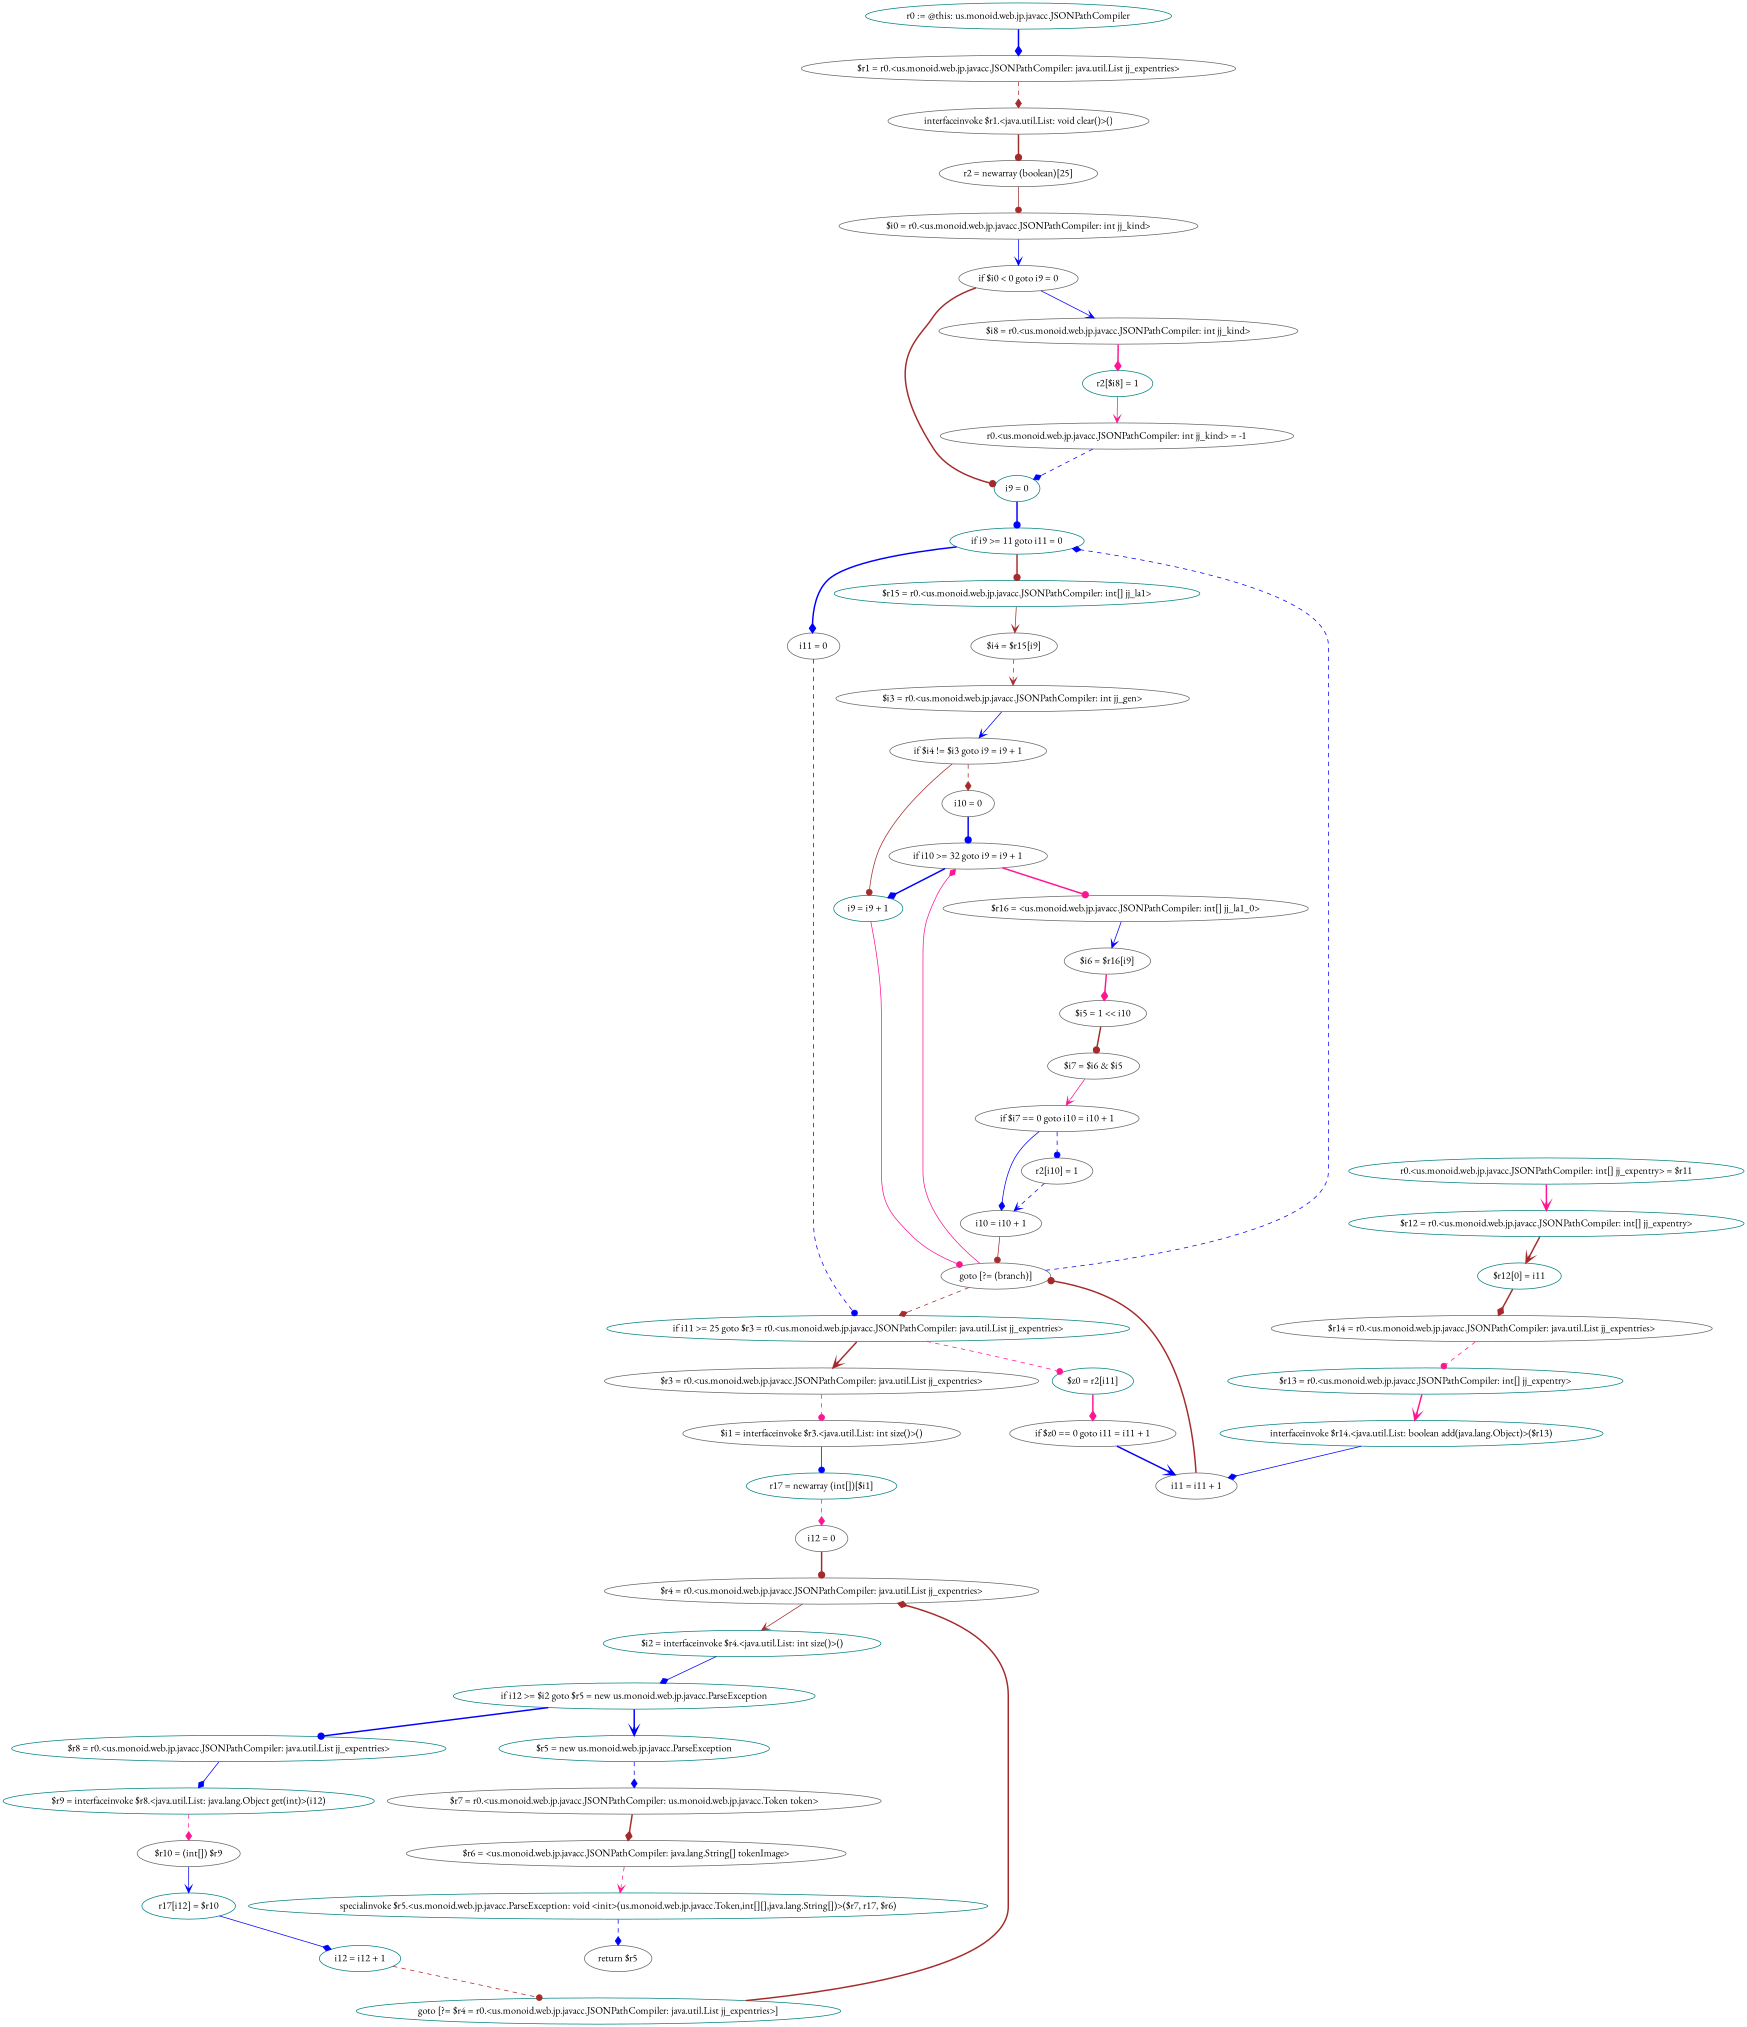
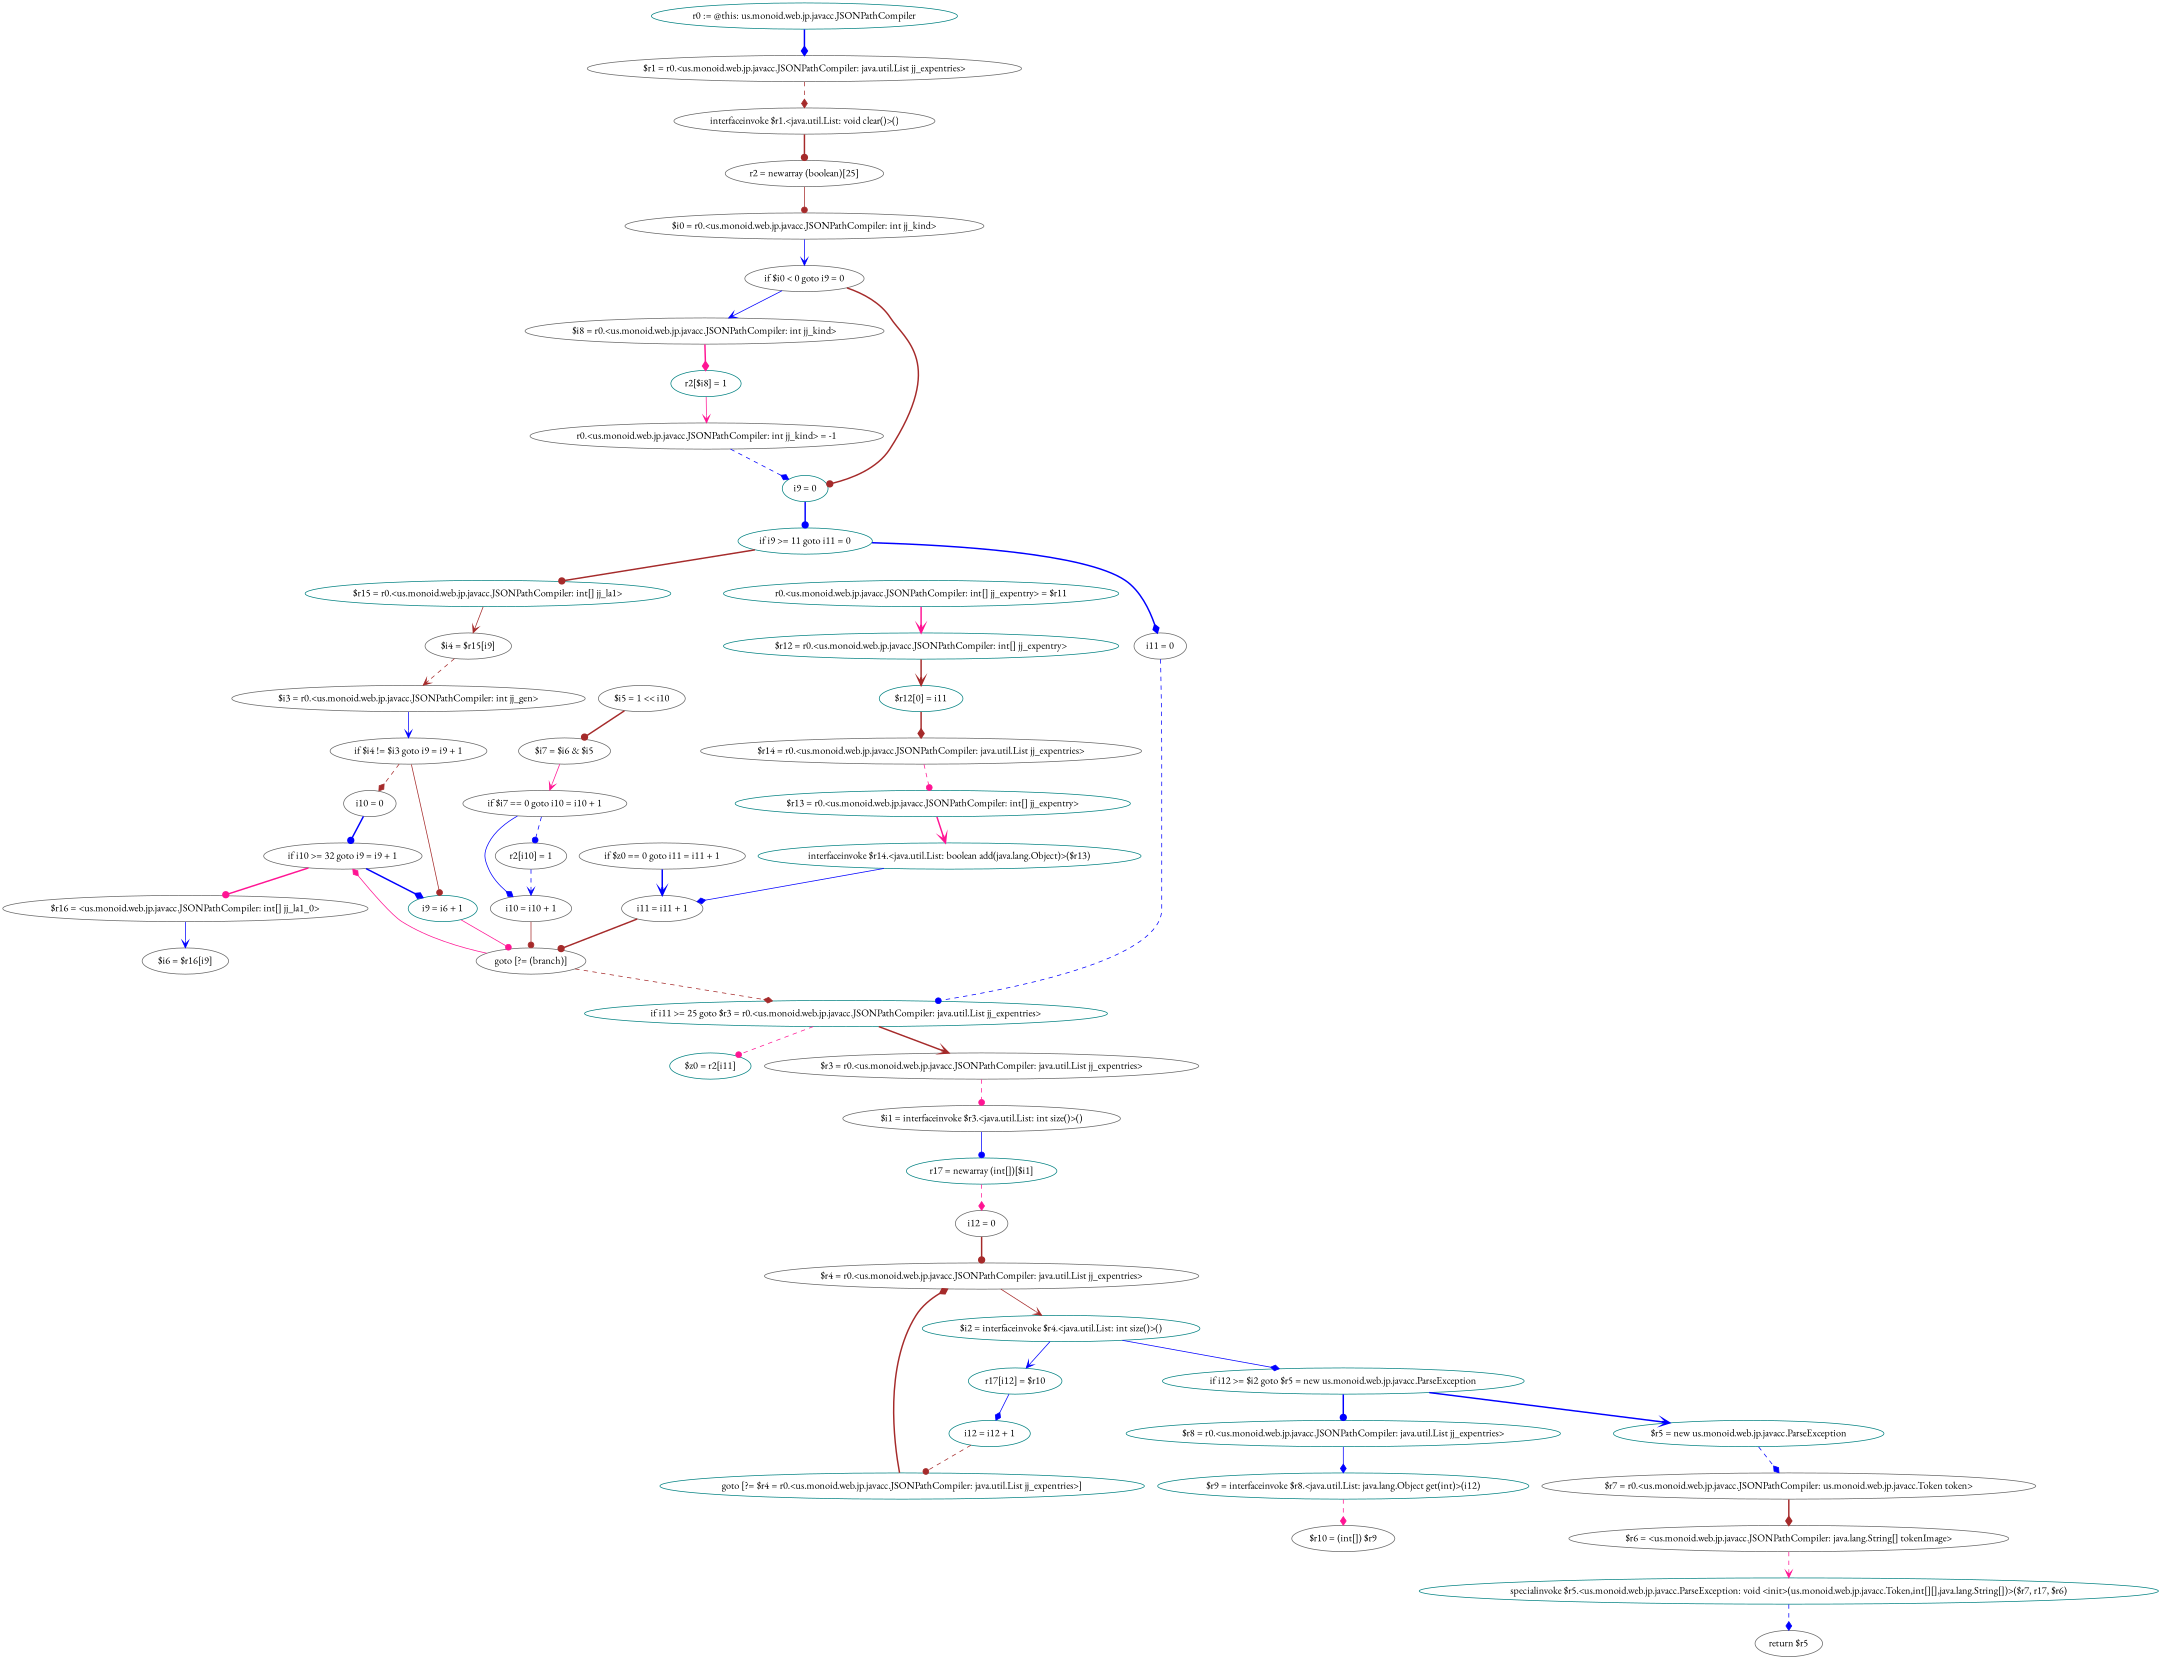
(868, 909) -> (443, 909)
(1328, 926) -> none
(1106, 983) -> none
(1093, 1403) -> none
(189, 1876) -> (1041, 1352)
